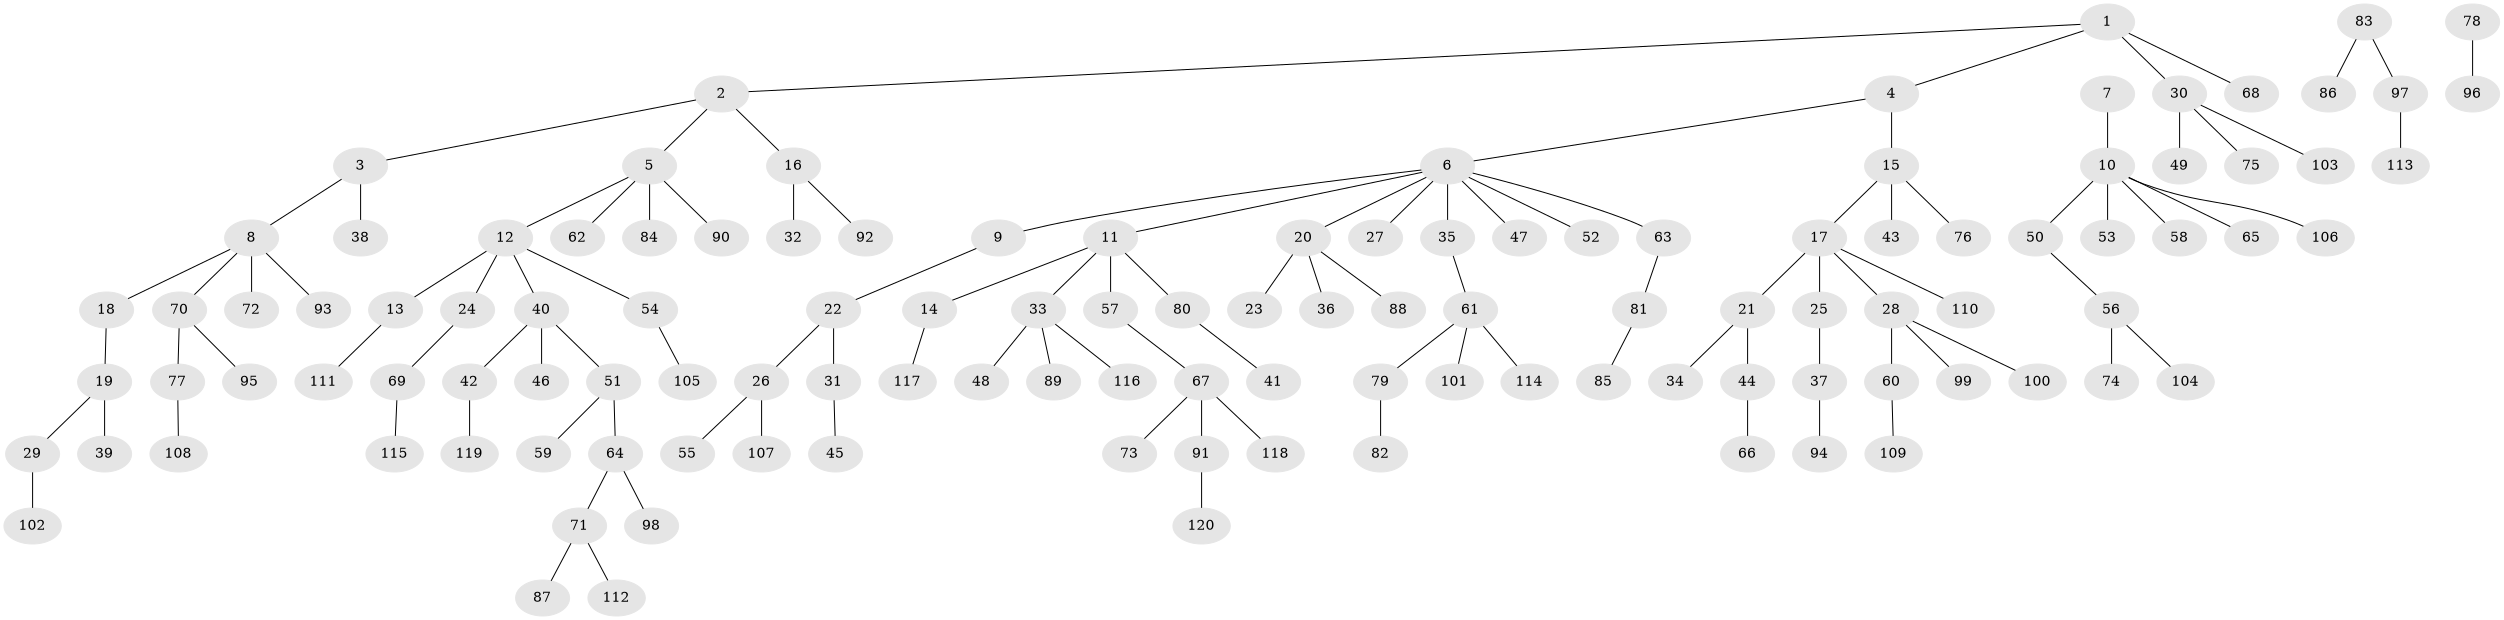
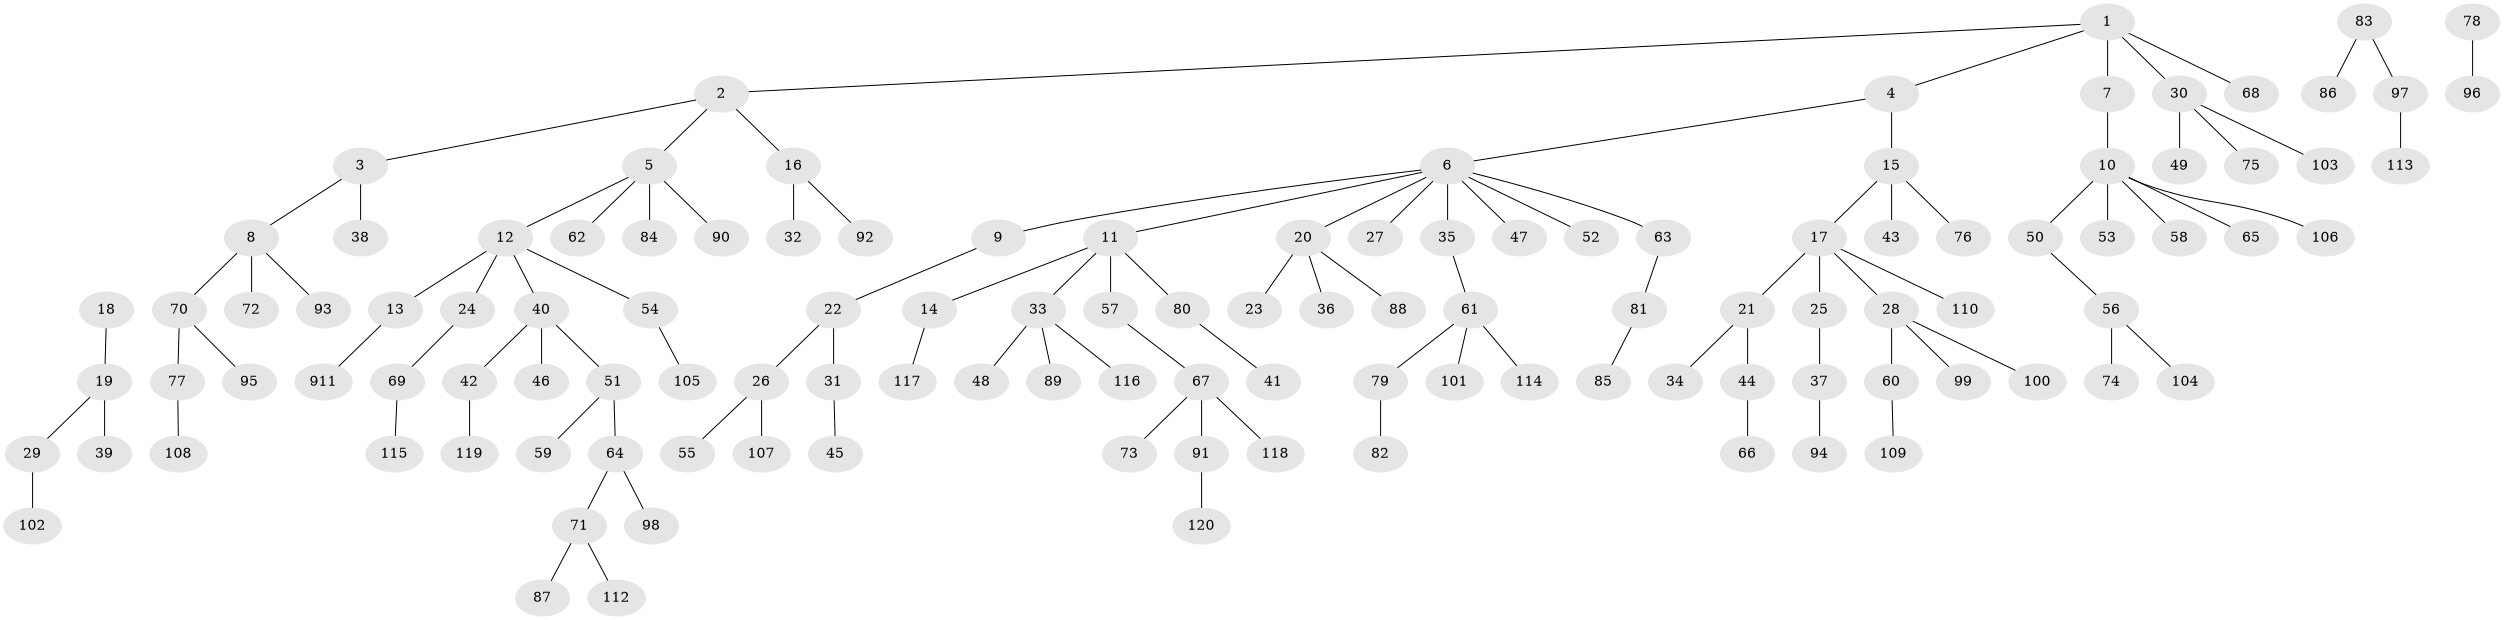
none -> (2108, 58)
(179, 274) -> none
(324, 382) -> (324, 382)
